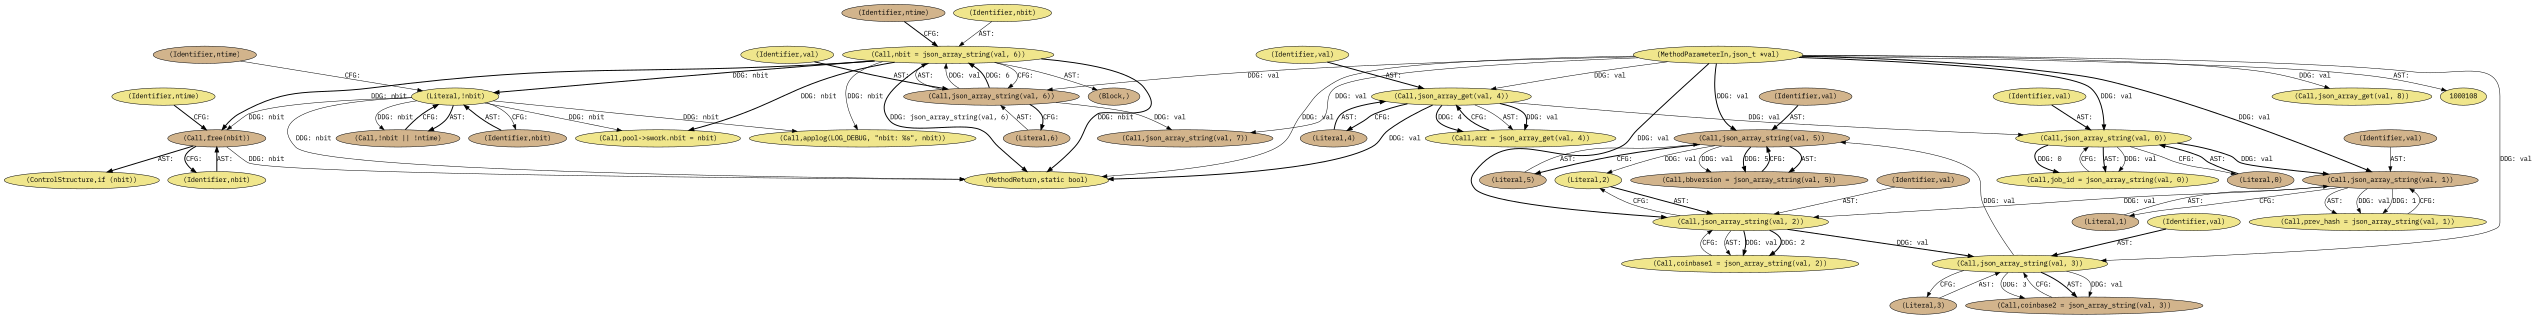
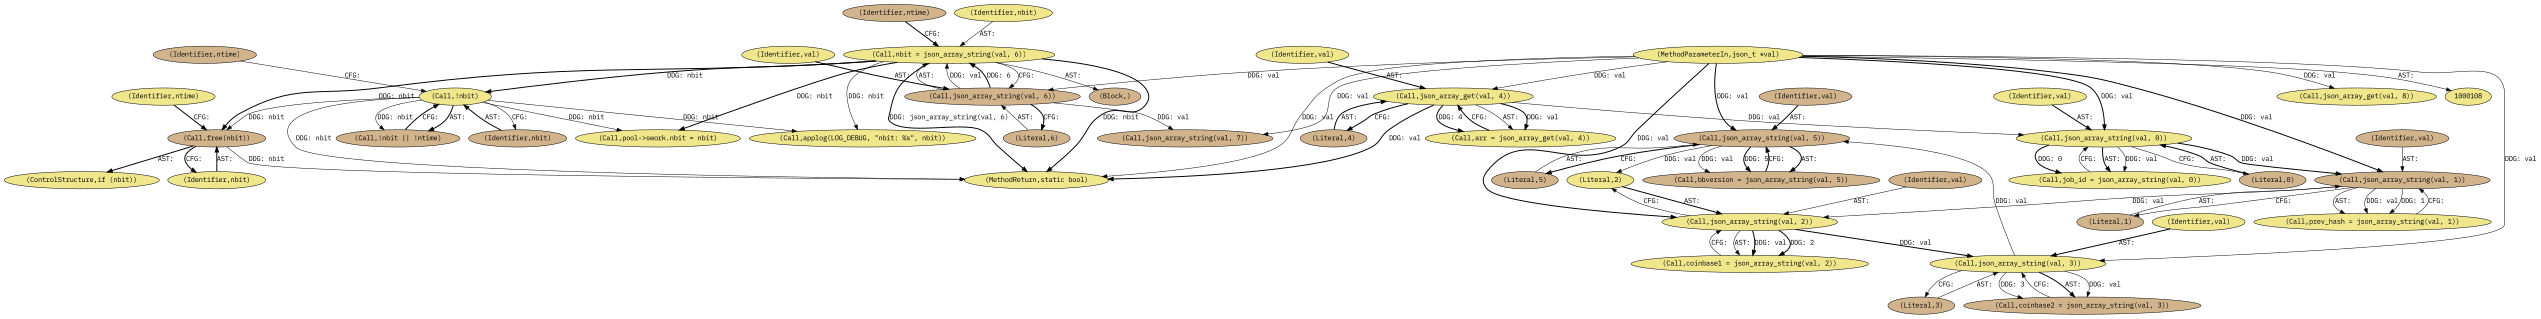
(455, 97) -> (455, 97)
